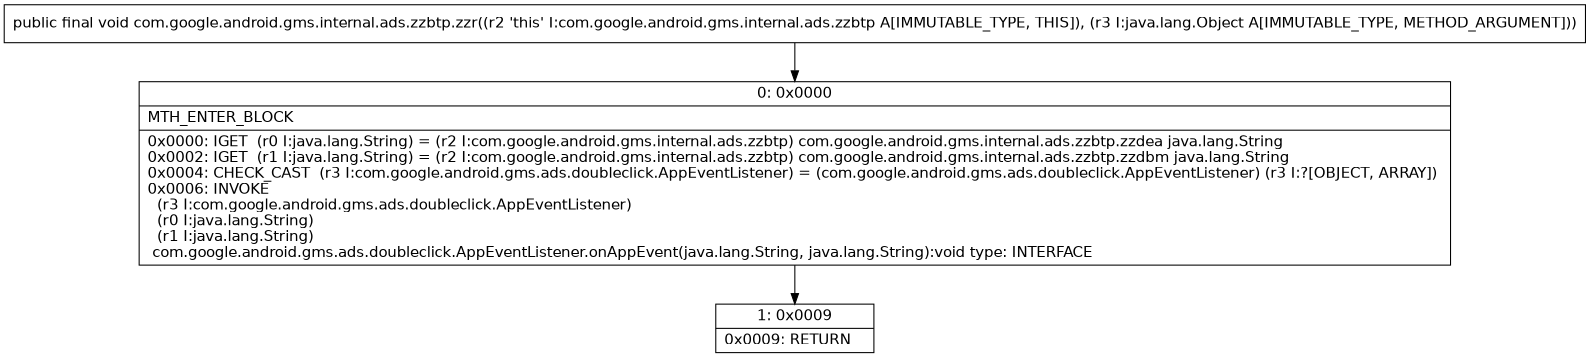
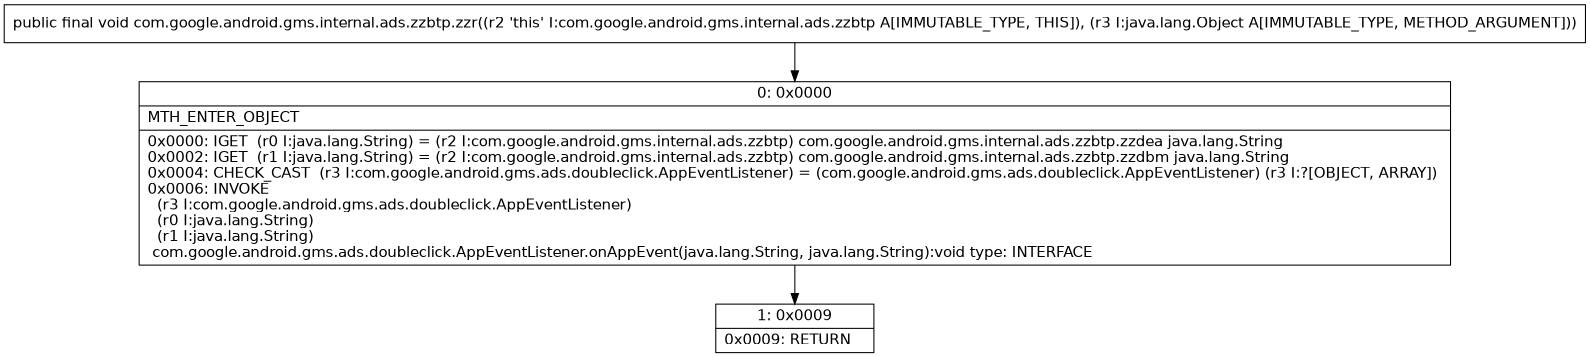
(221, 118) -> (223, 118)
